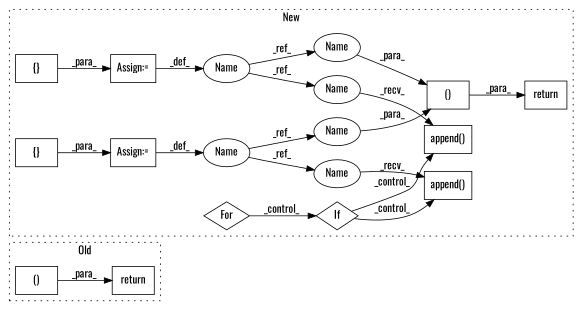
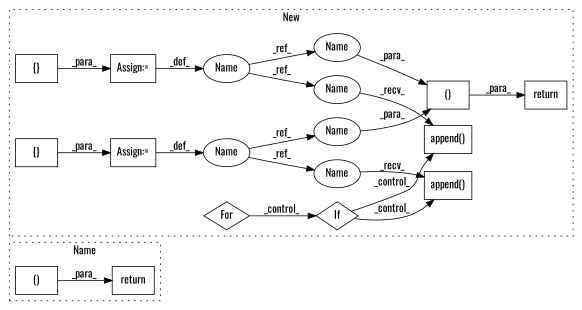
(85, 251) -> (85, 251)
